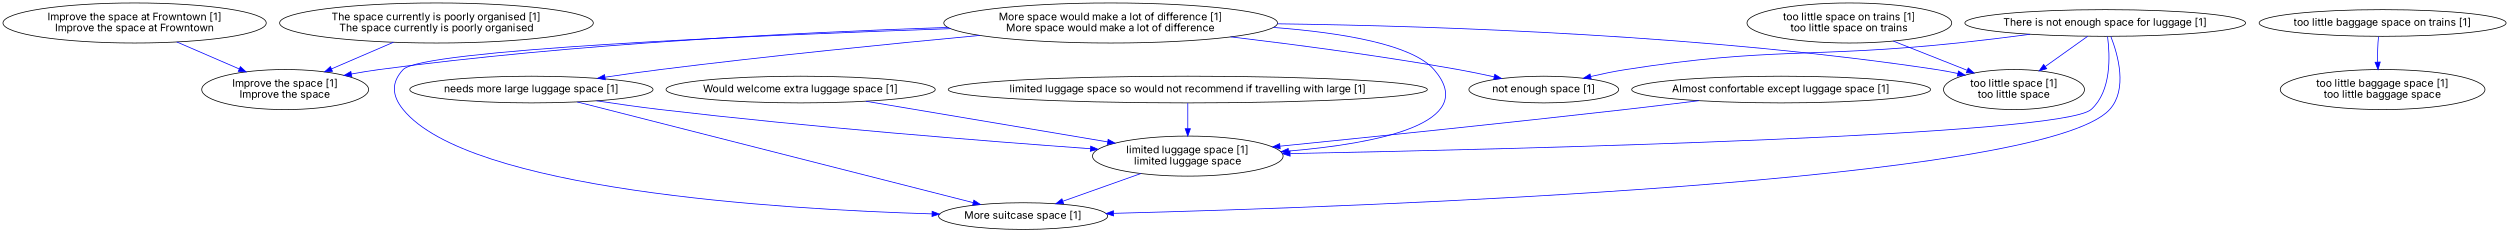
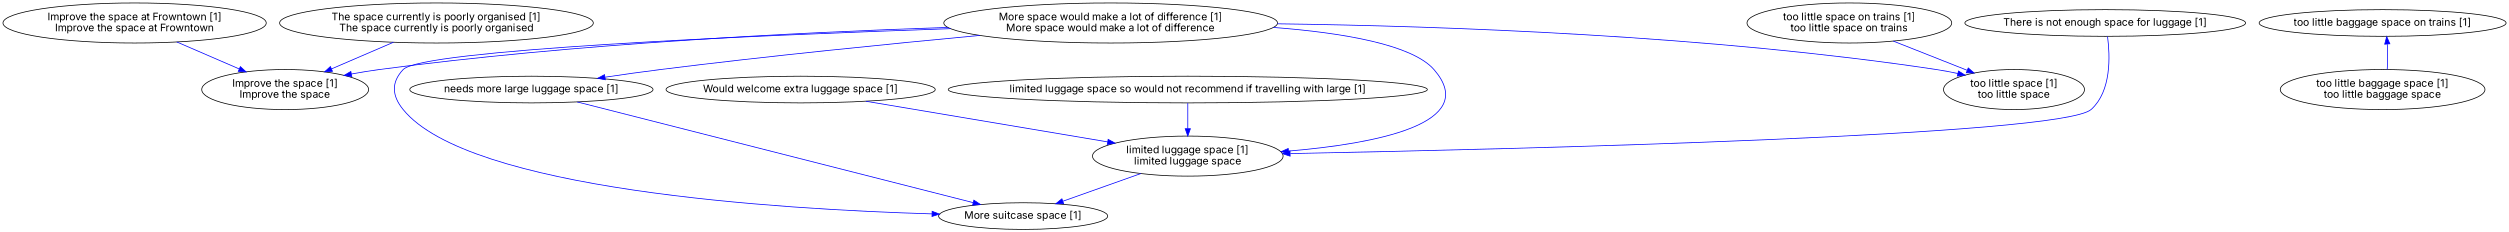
(2378, 49) -> (2388, 57)
(2066, 51) -> none
(1544, 90) -> none
(1781, 90) -> none
(843, 128) -> none
(1655, 188) -> none
